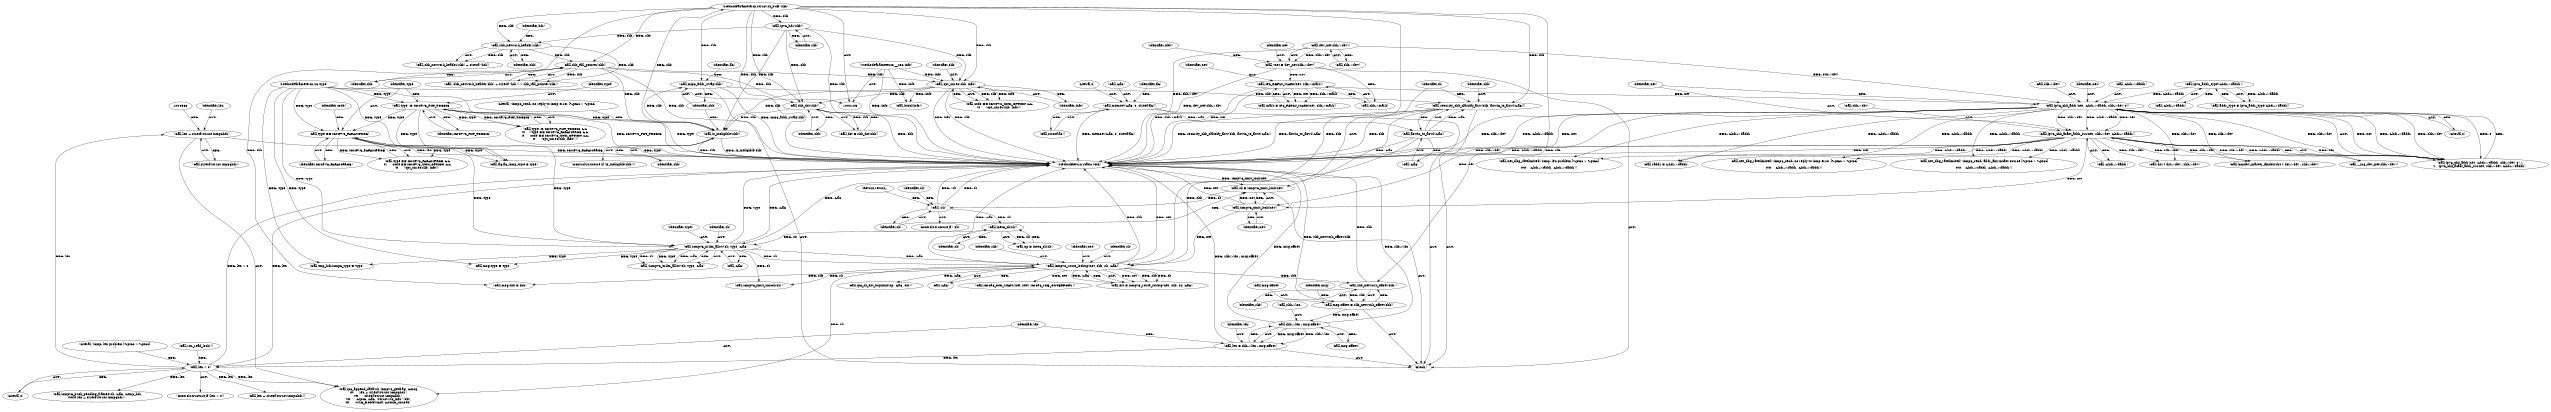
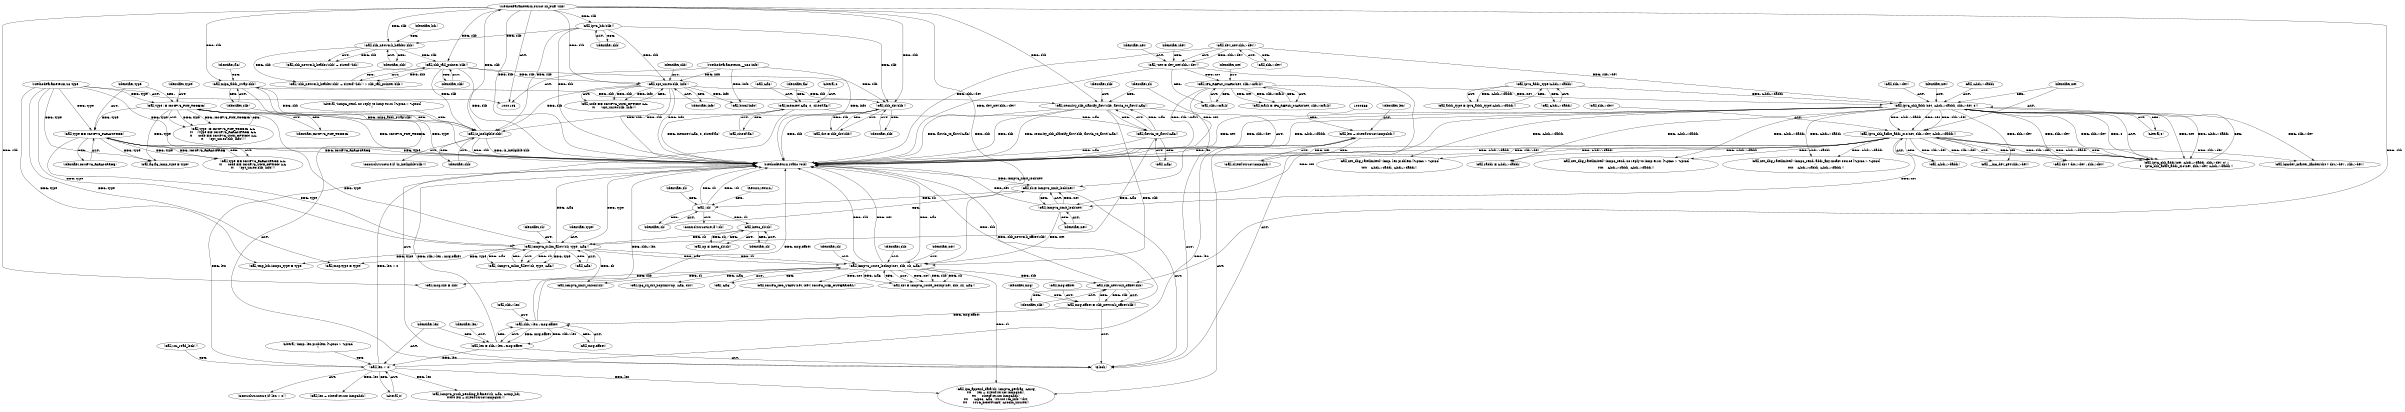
(333, 106) -> none
(2243, 125) -> (1989, 127)
